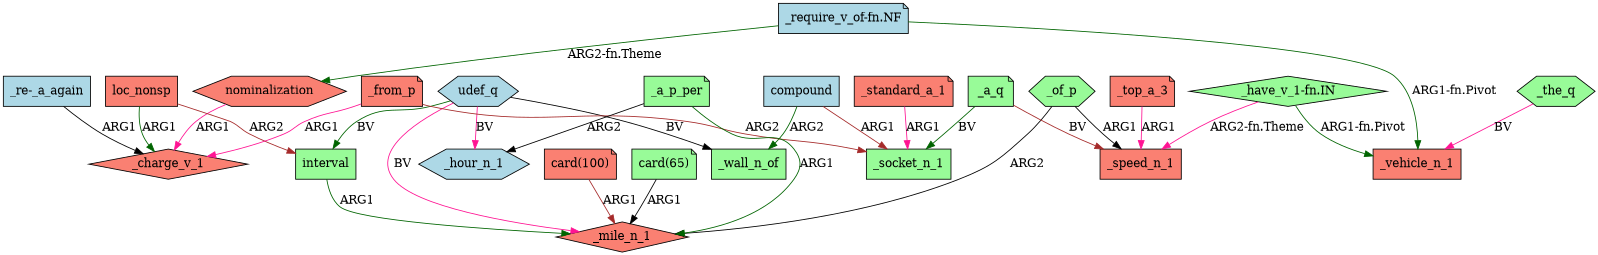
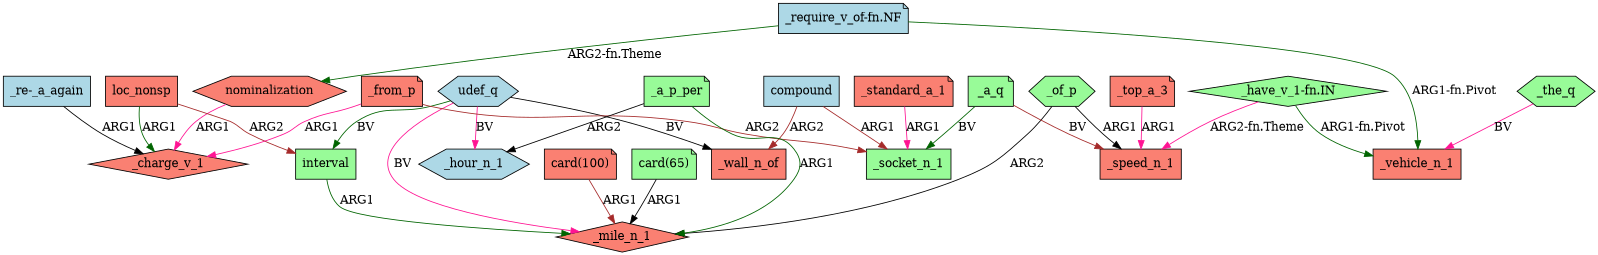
(788, 126) -> (788, 126)
(749, 164) -> (749, 164)
